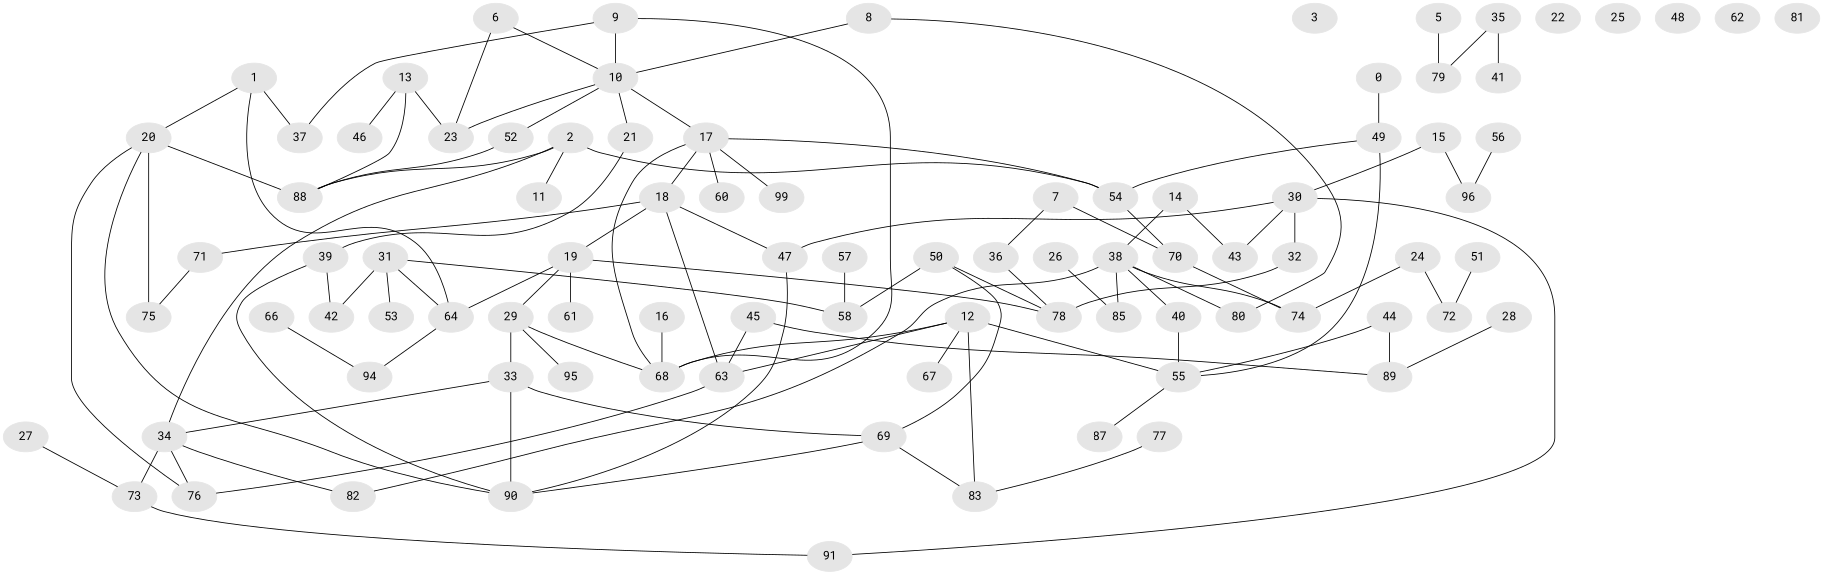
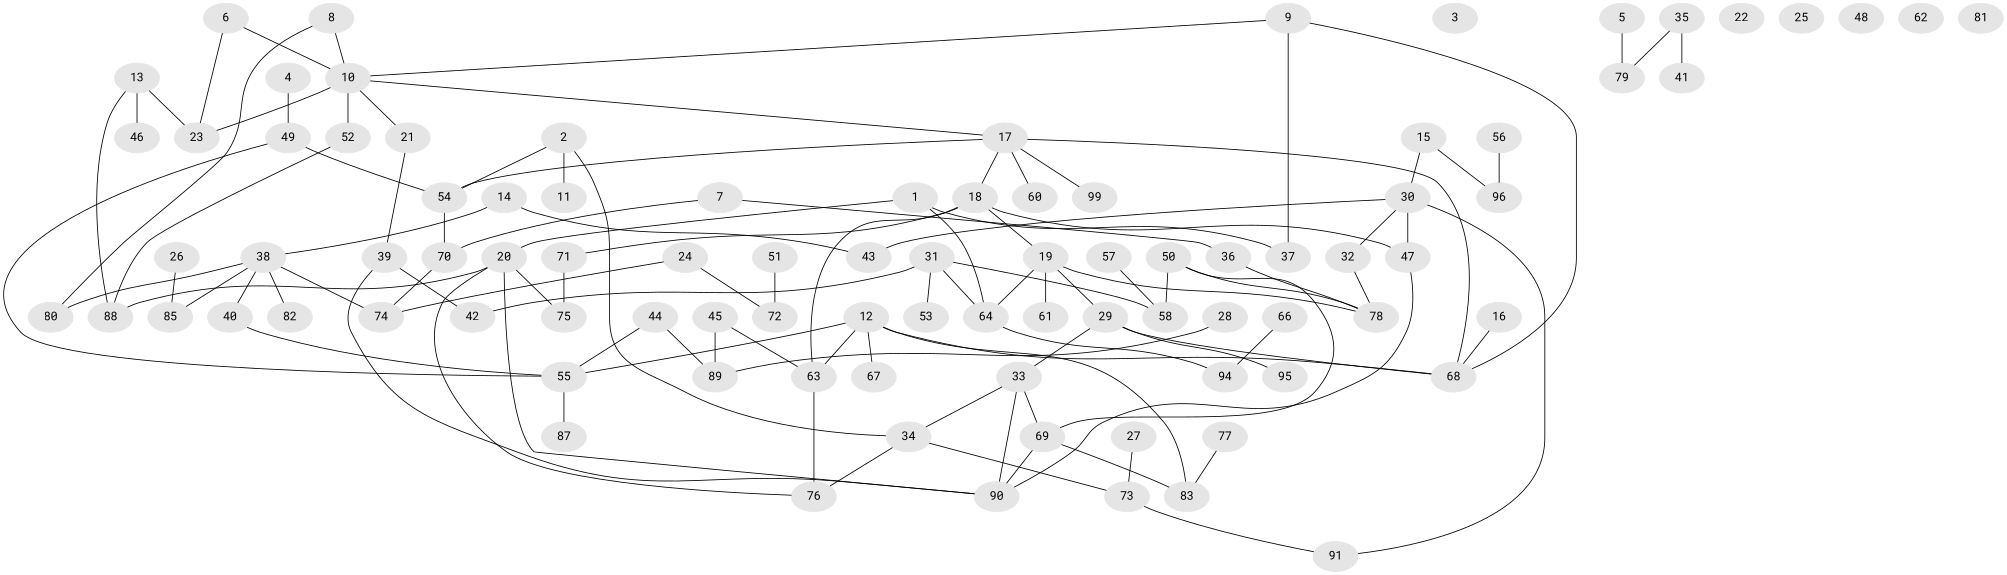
(1379, 78) -> (288, 78)
(448, 168) -> none
(257, 470) -> none
